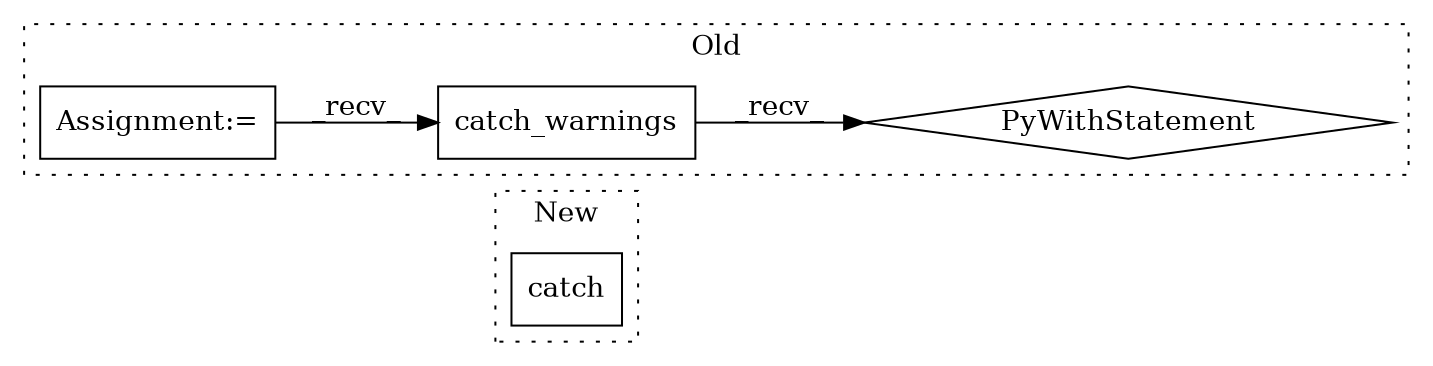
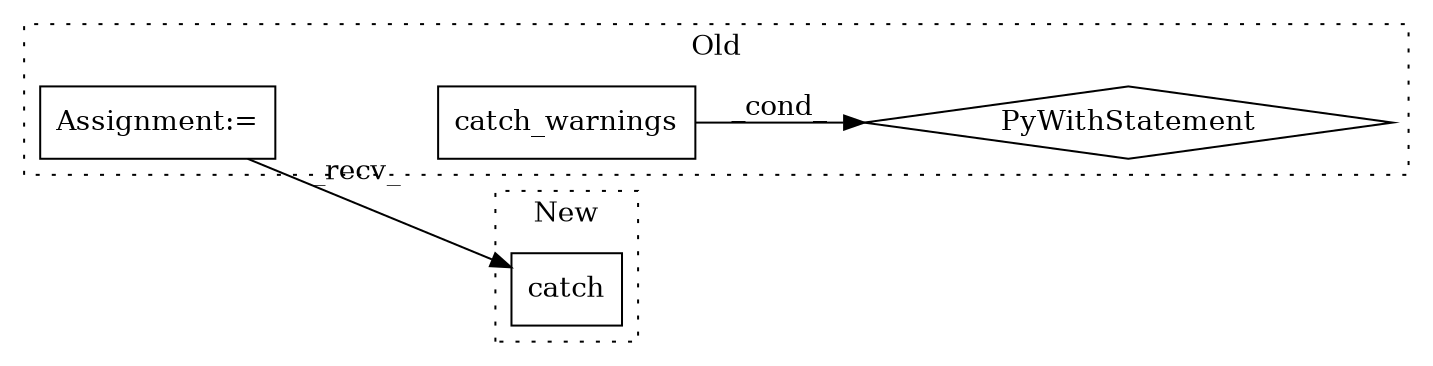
(780, 108) -> (780, 108)
(347, 123) -> (370, 209)
